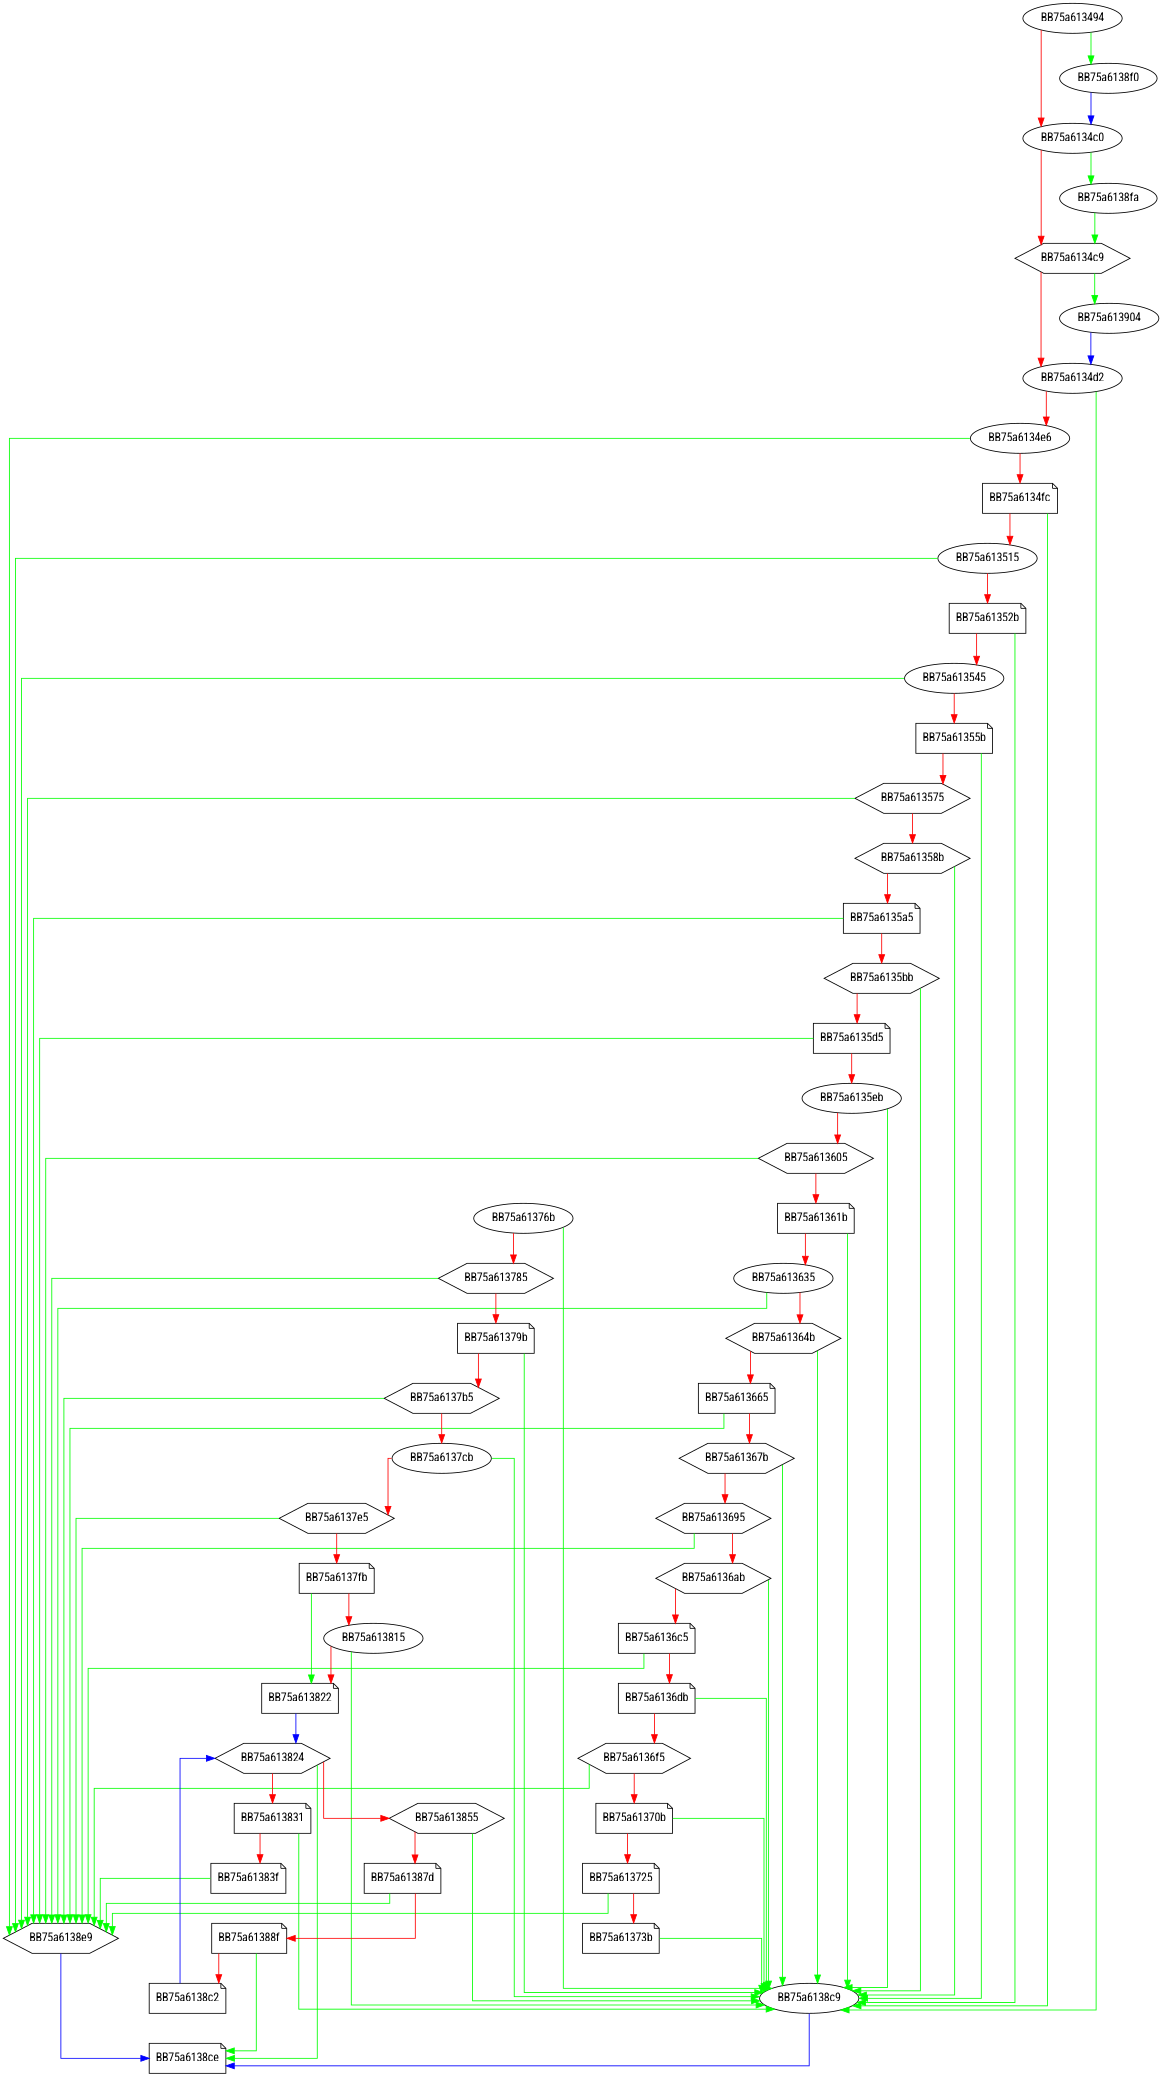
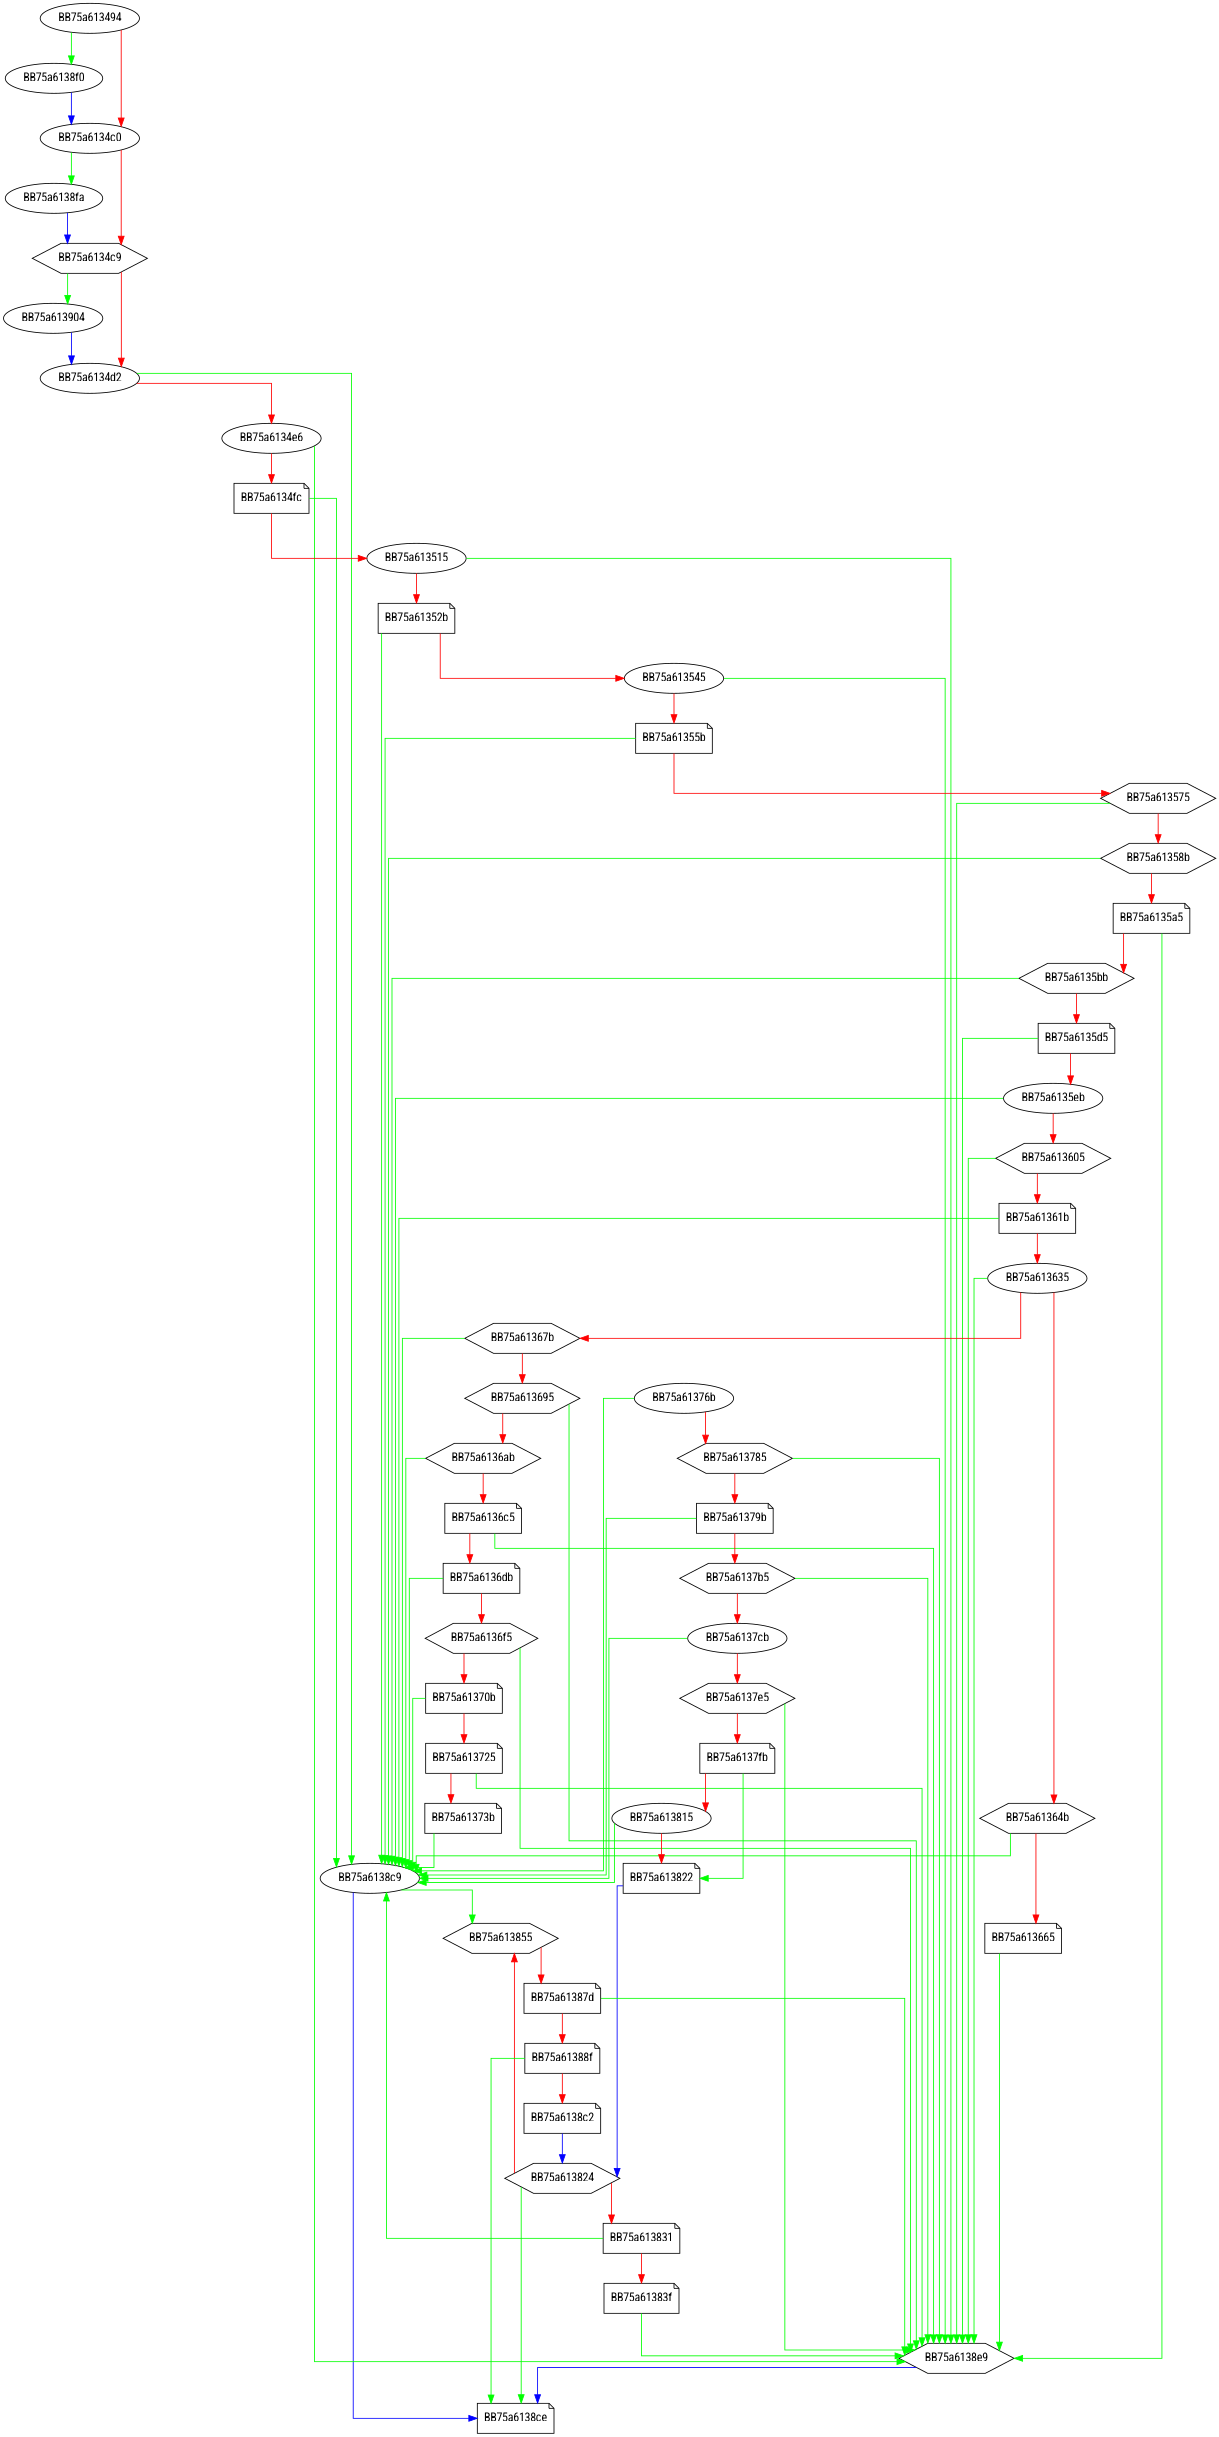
(1095, 224) -> (68, 224)
(749, 1424) -> (827, 1338)
(473, 1990) -> (449, 1890)
